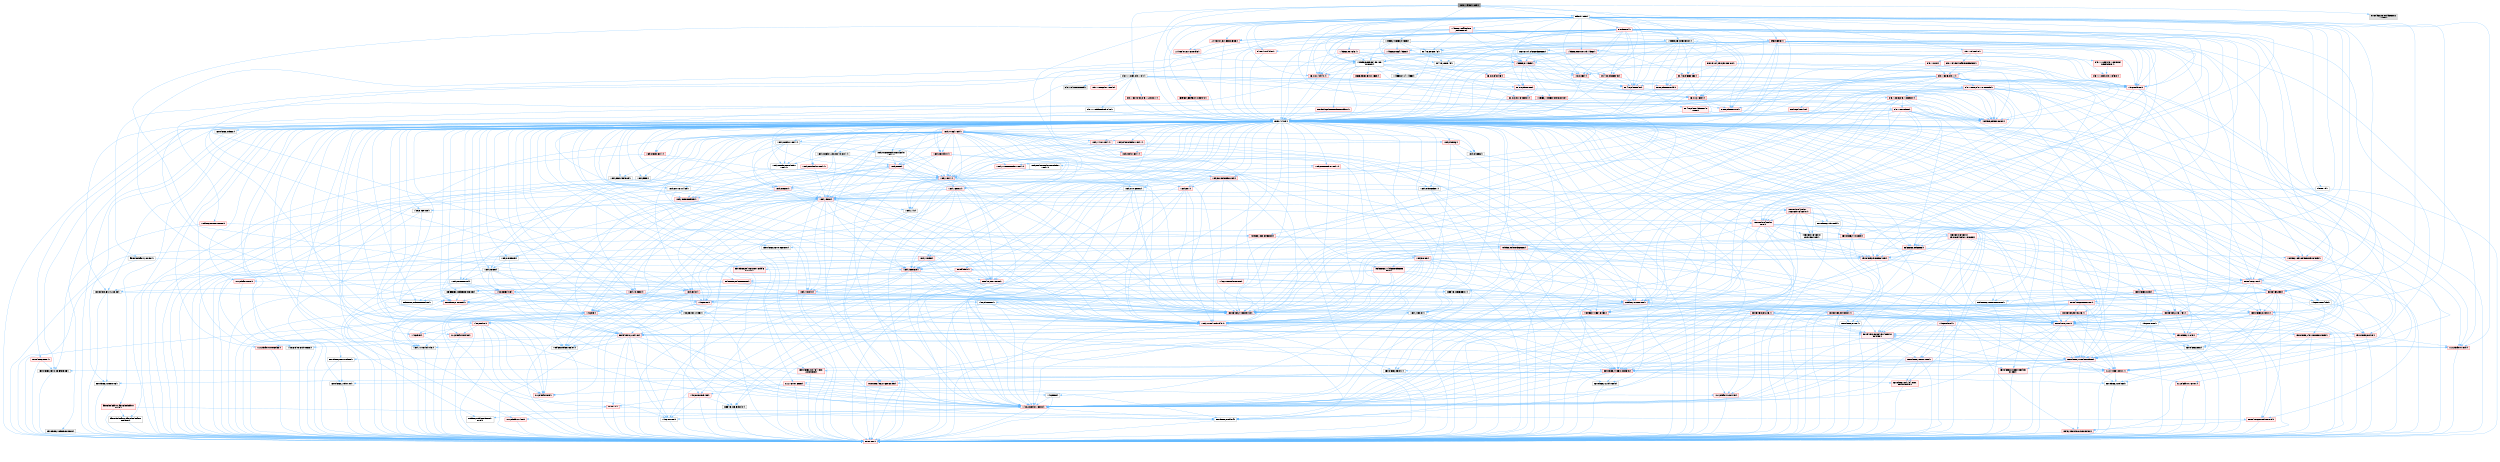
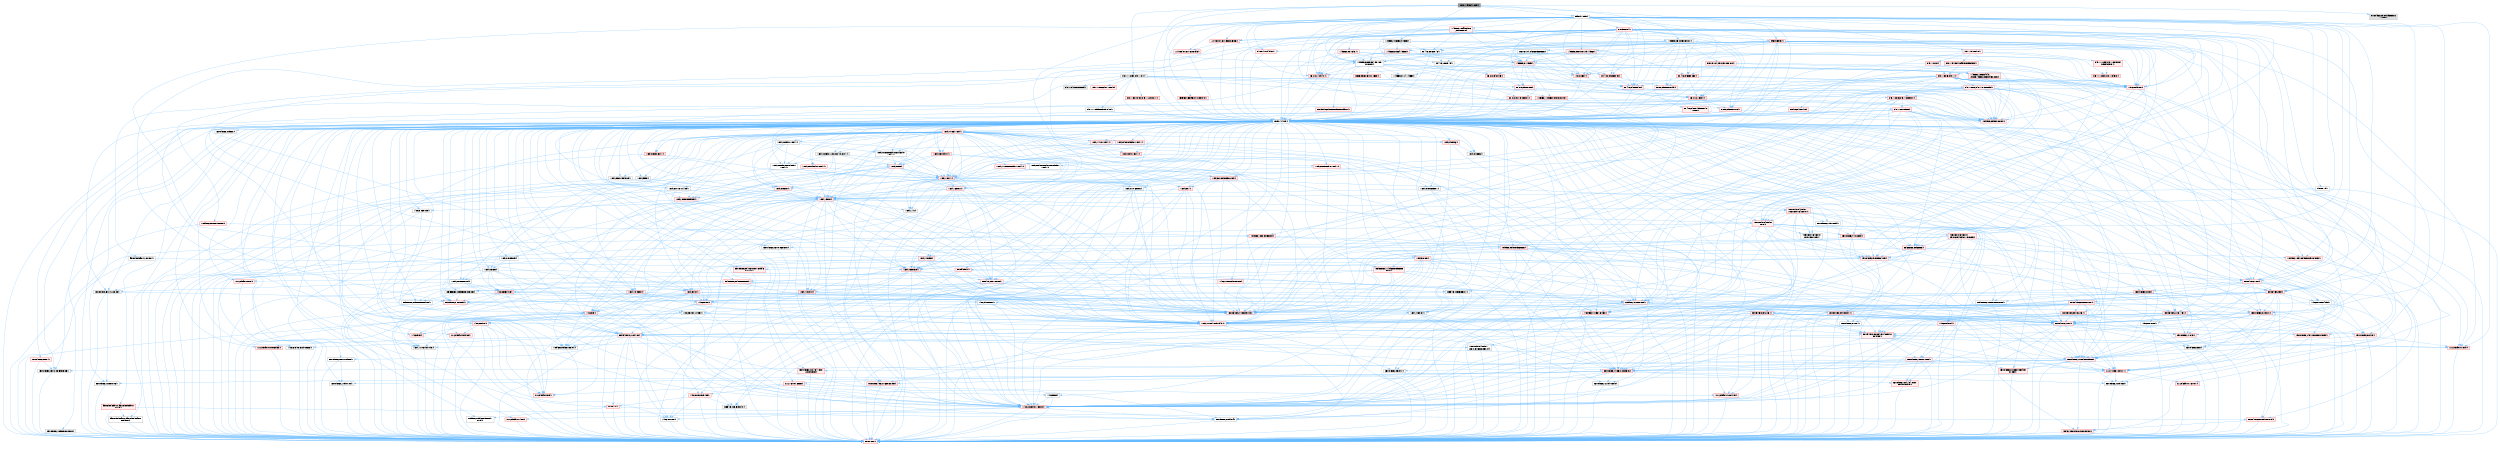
none -> (1985, 76)
(1799, 94) -> (2000, 91)
none -> (1480, 348)
